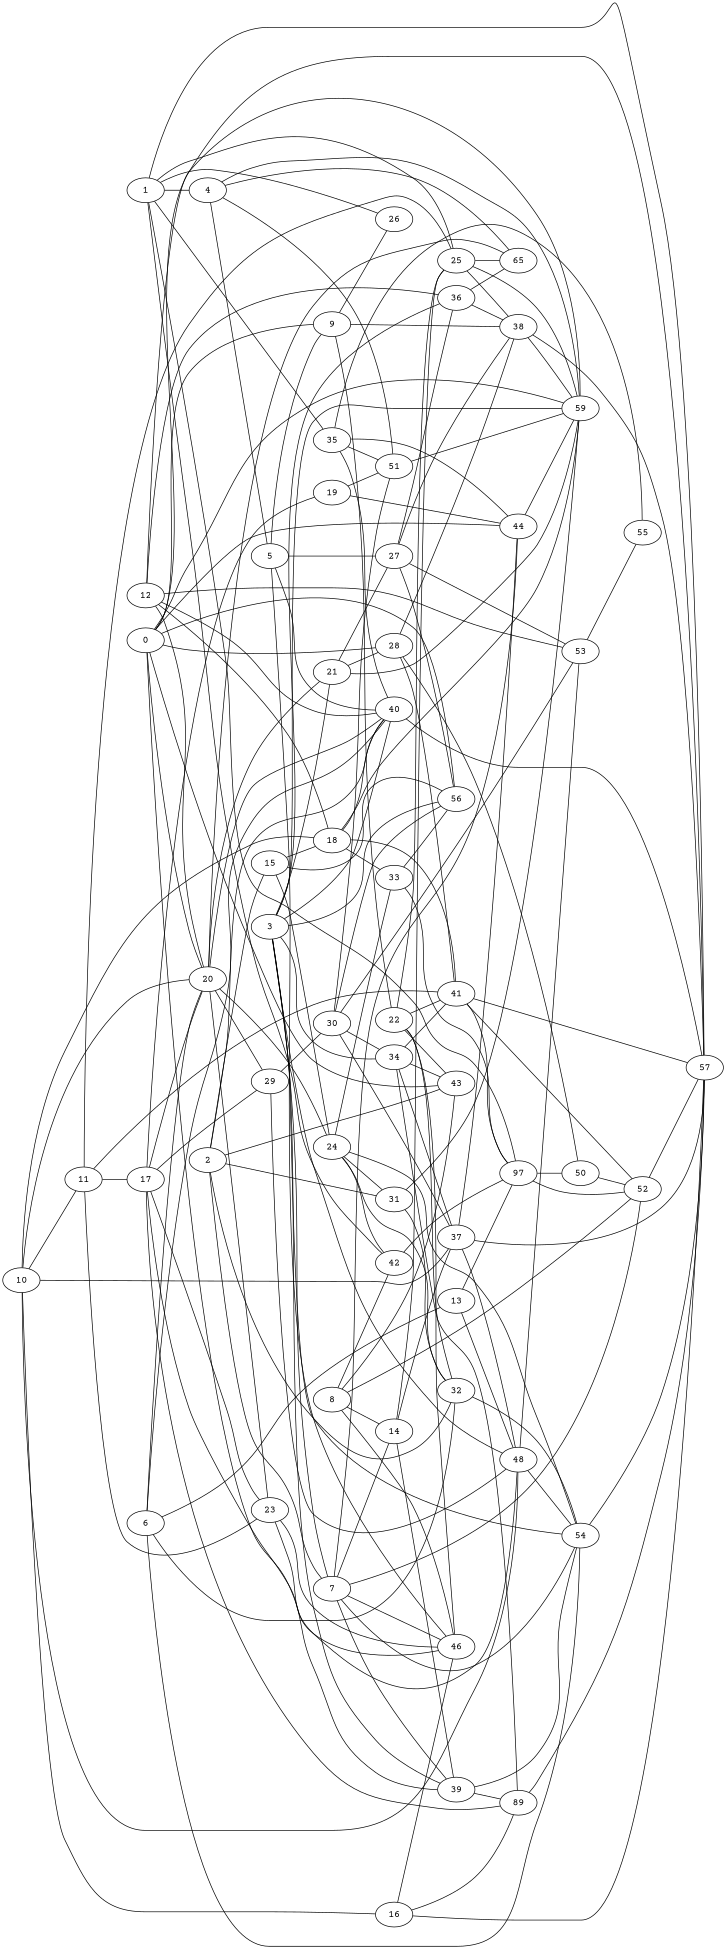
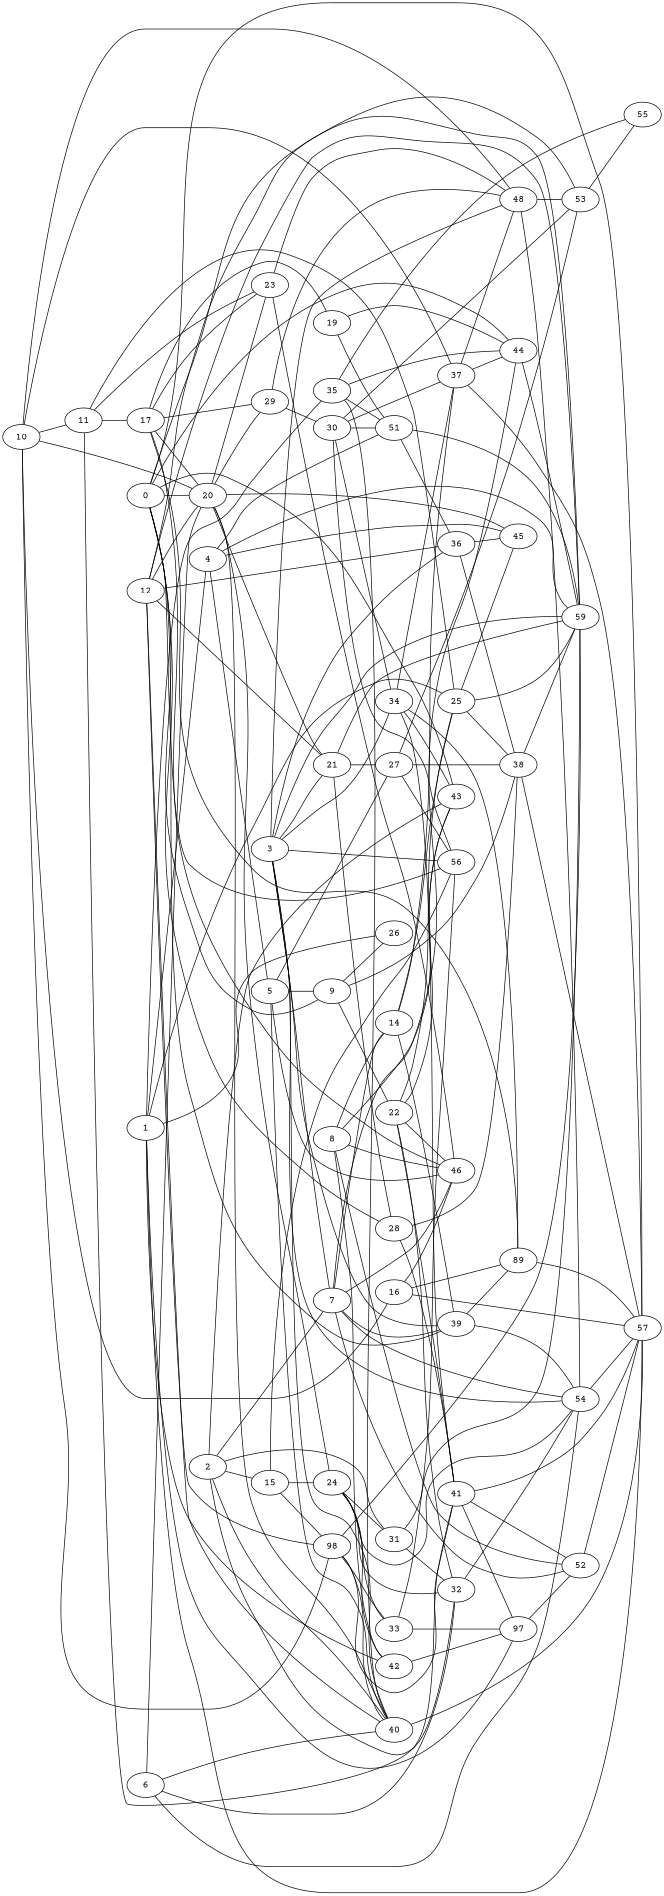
(518, 261) -> (518, 536)
(432, 398) -> (419, 474)
none -> (239, 678)
(332, 840) -> (332, 1546)
(581, 1173) -> none
(456, 1301) -> none
